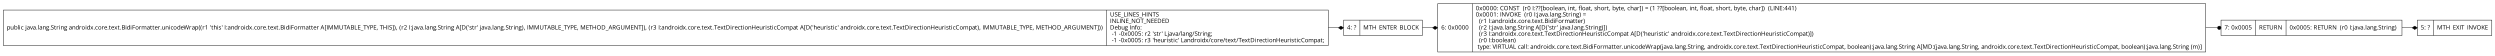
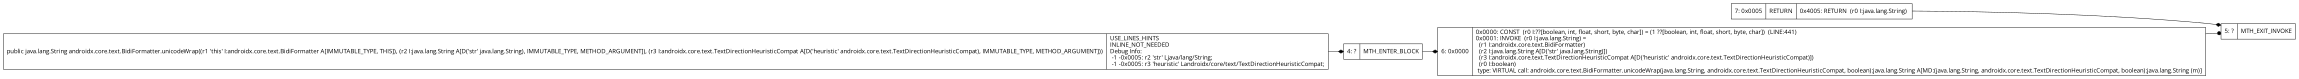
(2212, 28) -> (2212, 34)
(2344, 28) -> (1854, 11)
